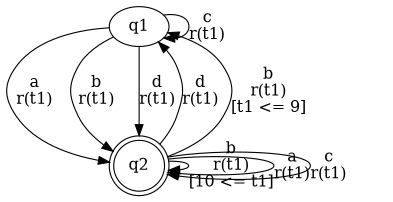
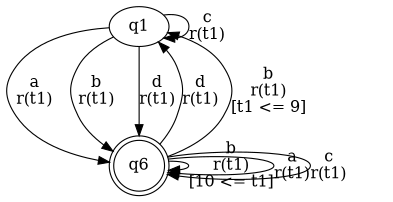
(139, 166) -> (139, 166)
